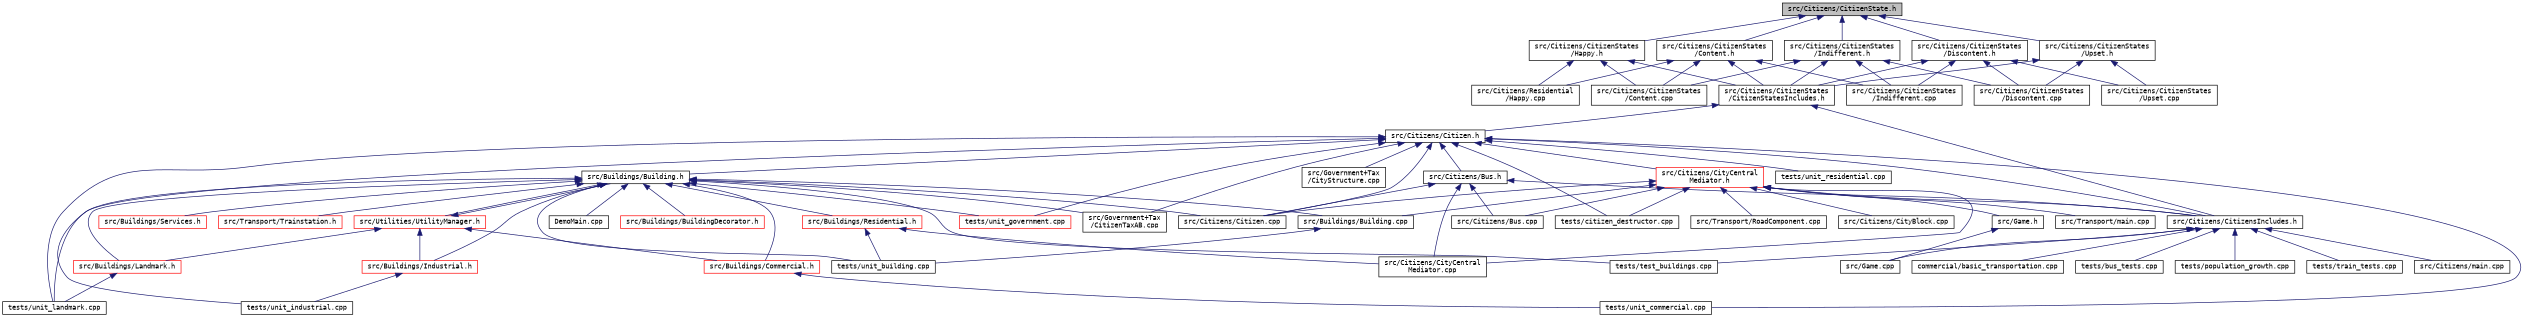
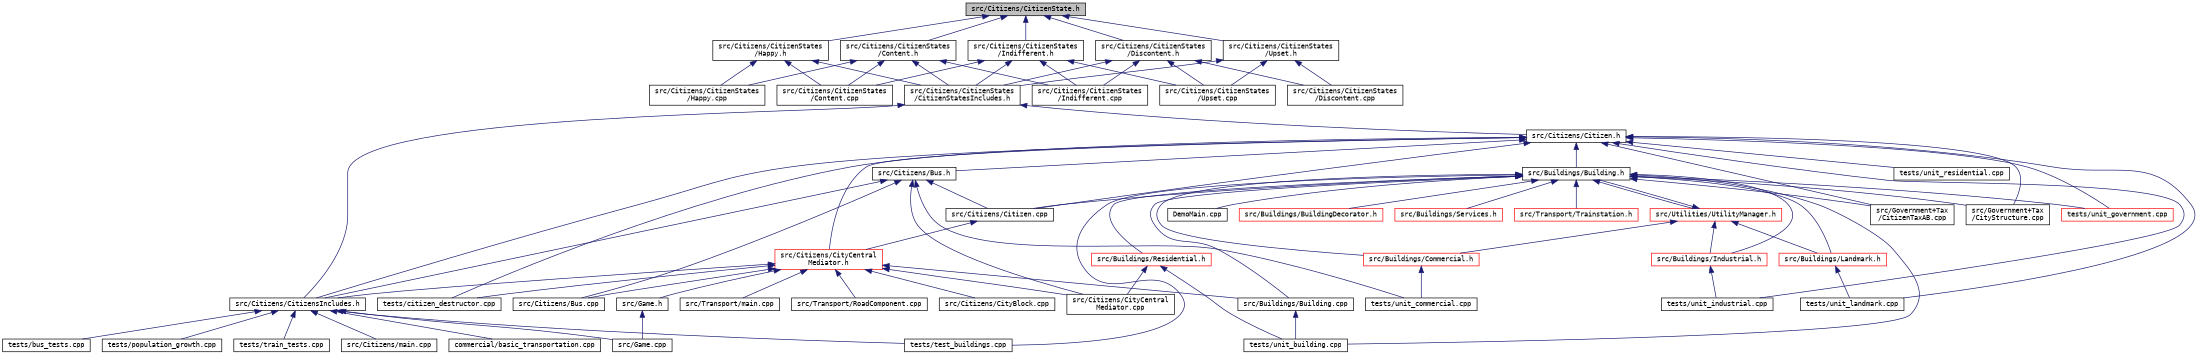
(1950, 76) -> (1135, 76)
(1526, 95) -> (707, 95)
(398, 181) -> (1835, 190)
(1466, 194) -> (918, 236)
(2420, 219) -> (1151, 246)
